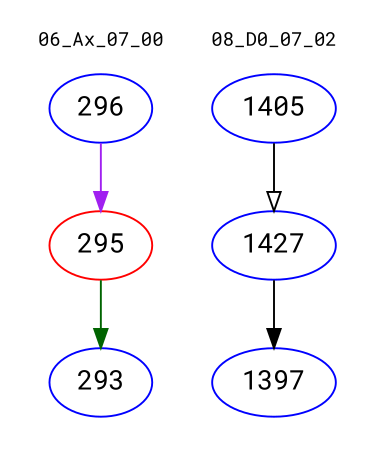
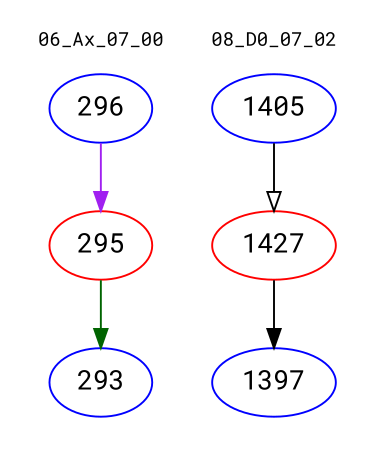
(274, 245) -> (274, 245)
